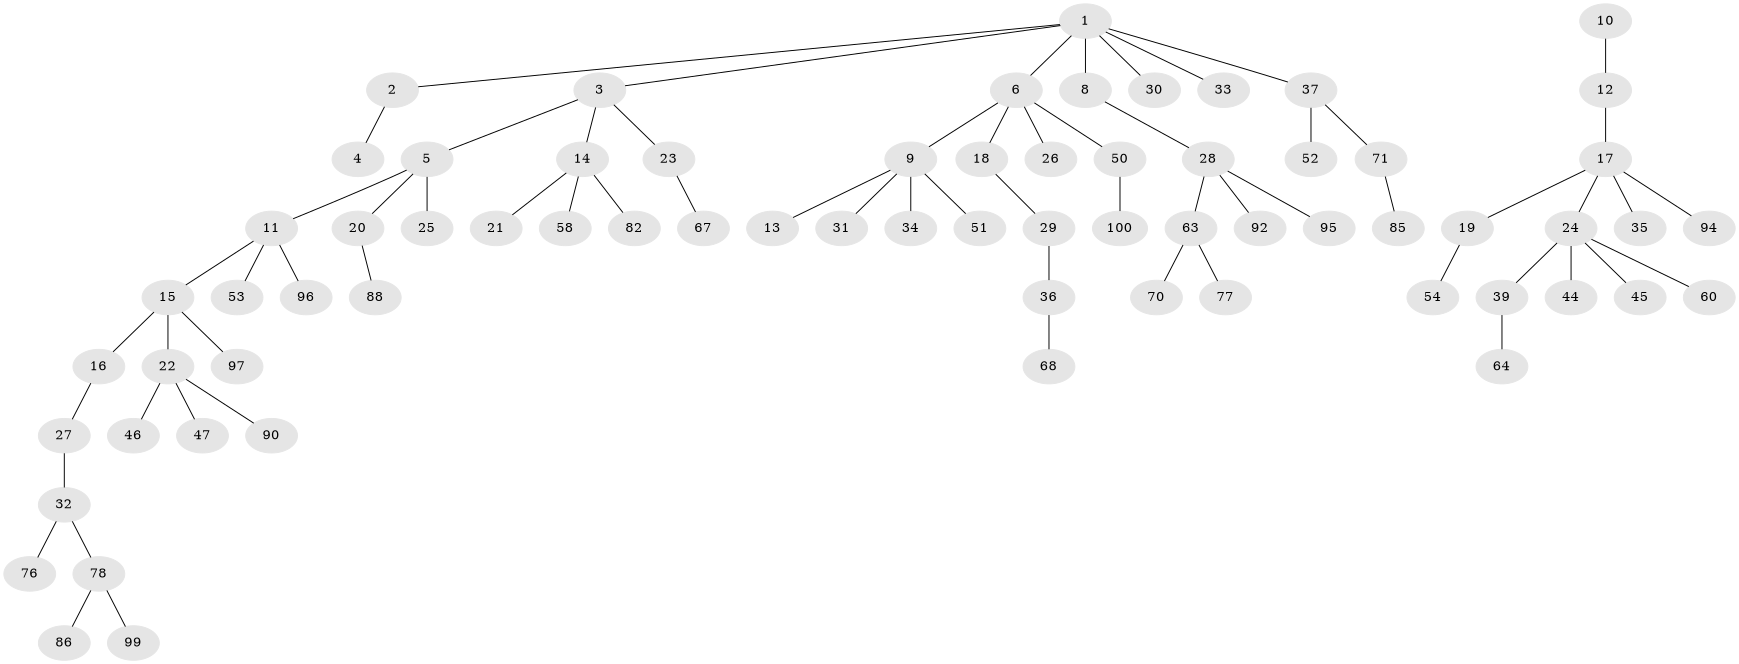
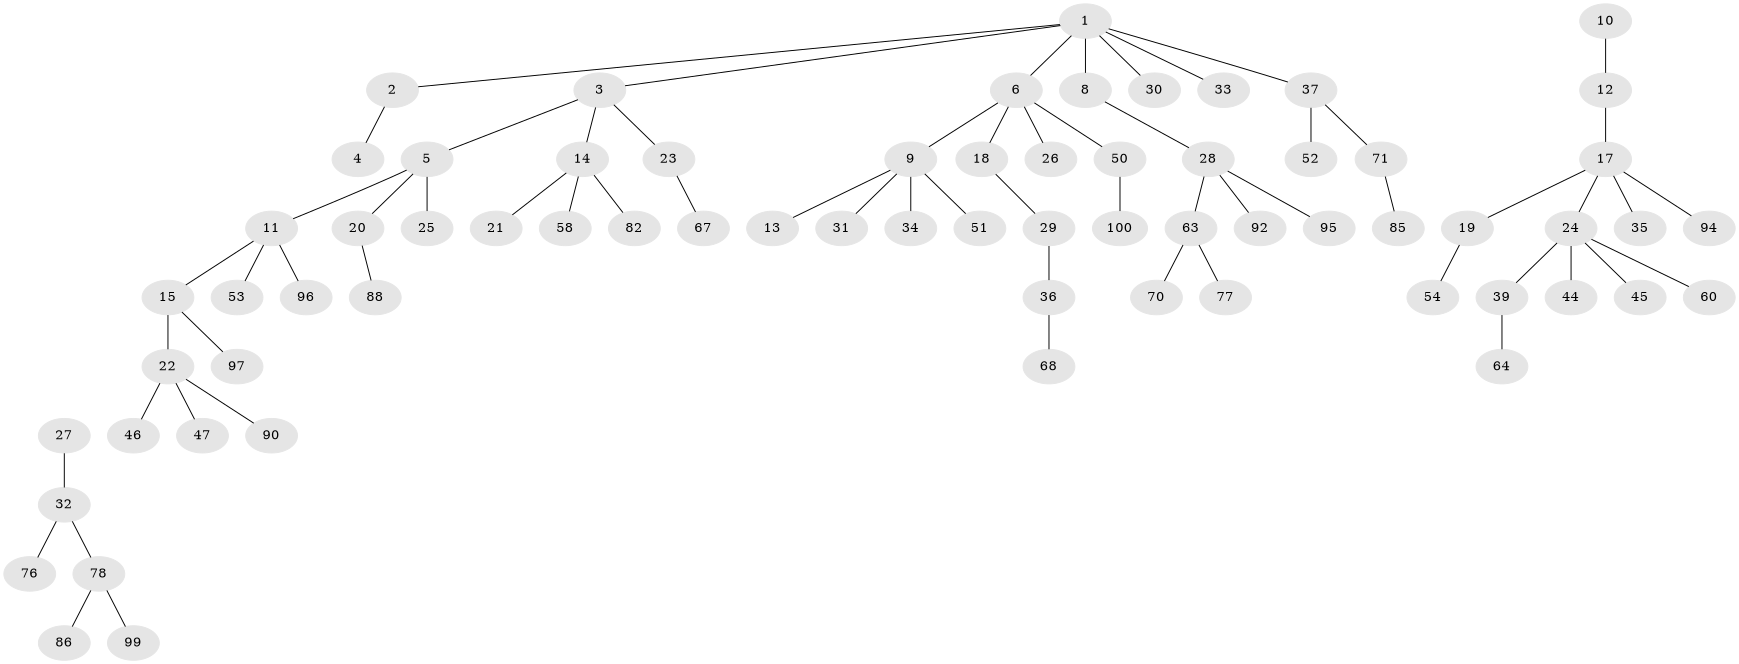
(99, 367) -> none
